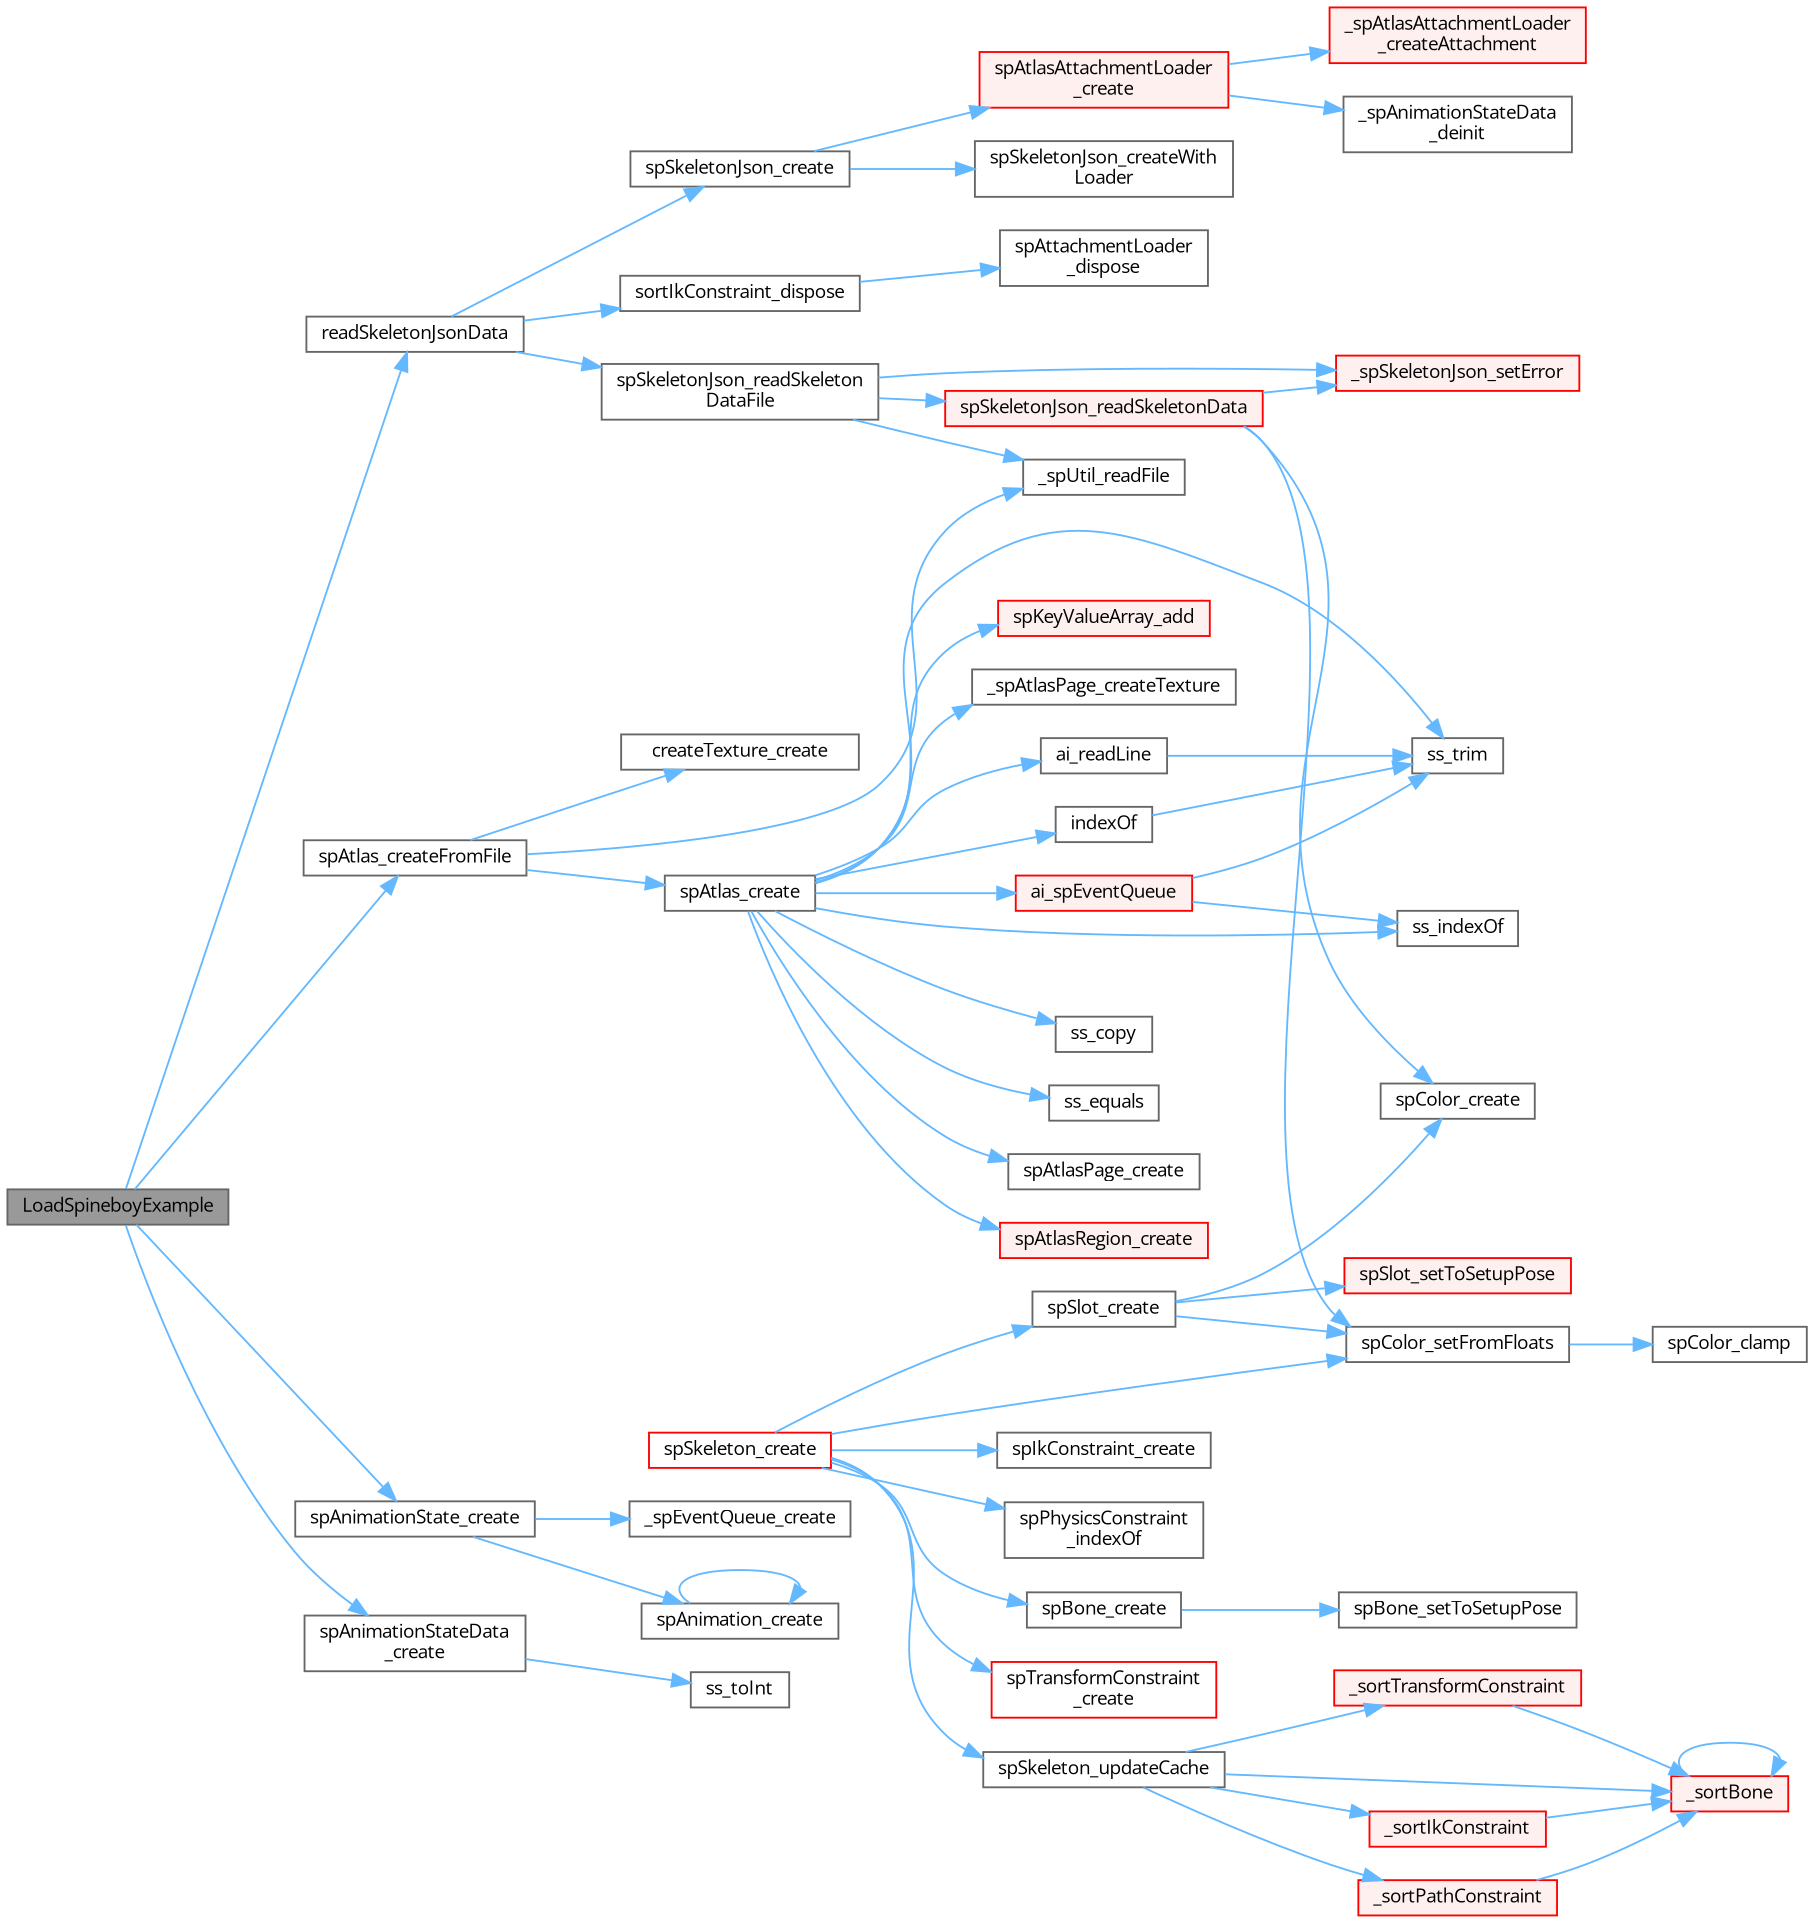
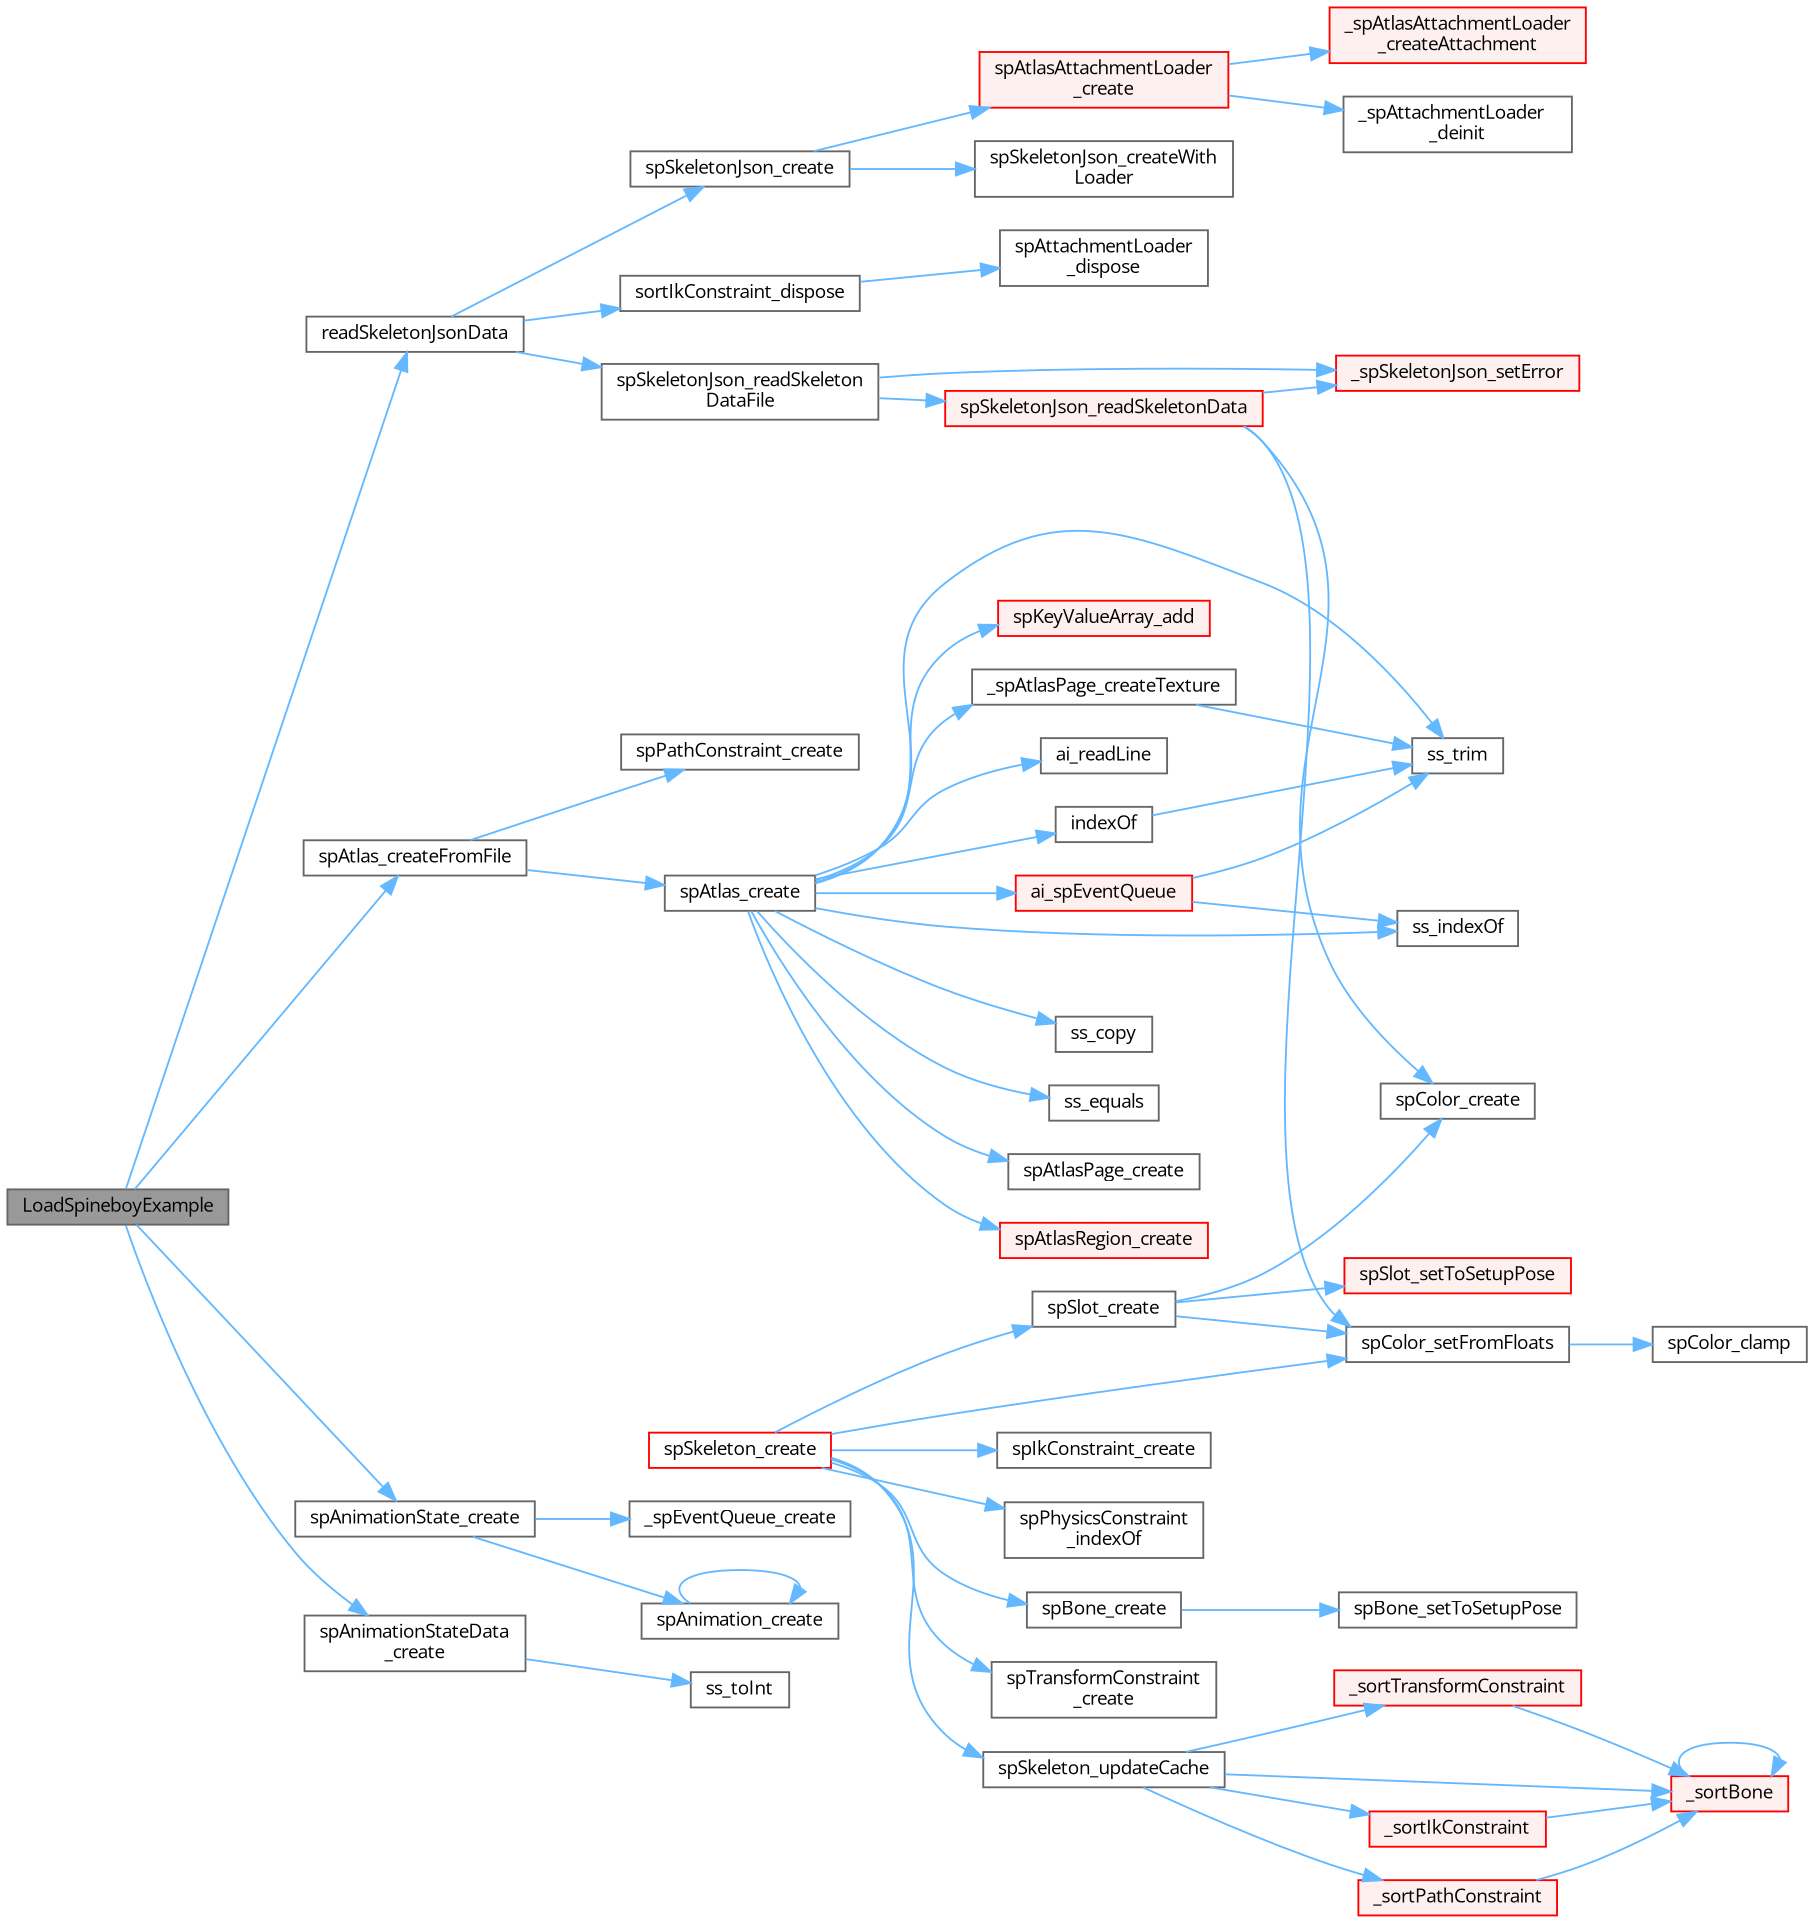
(1458, 124) -> (1458, 124)
(1104, 477) -> none
(740, 752) -> (740, 752)
(1280, 756) -> (1295, 724)
(1104, 1690) -> (1104, 1690)
